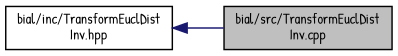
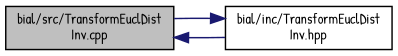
none -> (207, 38)
